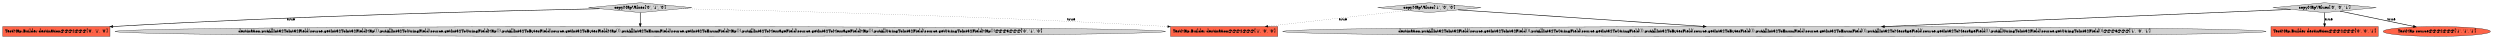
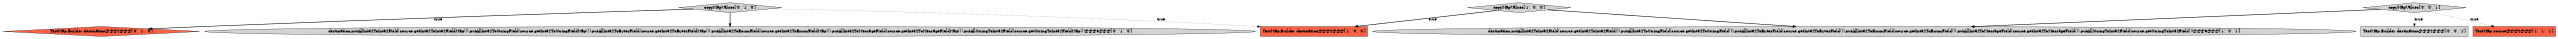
(1337, 18) -> (1427, 18)
(2325, 18) -> (2414, 18)
(2377, 19) -> (2460, 19)
(56, 31) -> (101, 31)
(2325, 31) -> (2414, 31)
(2437, 31) -> (2514, 31)
